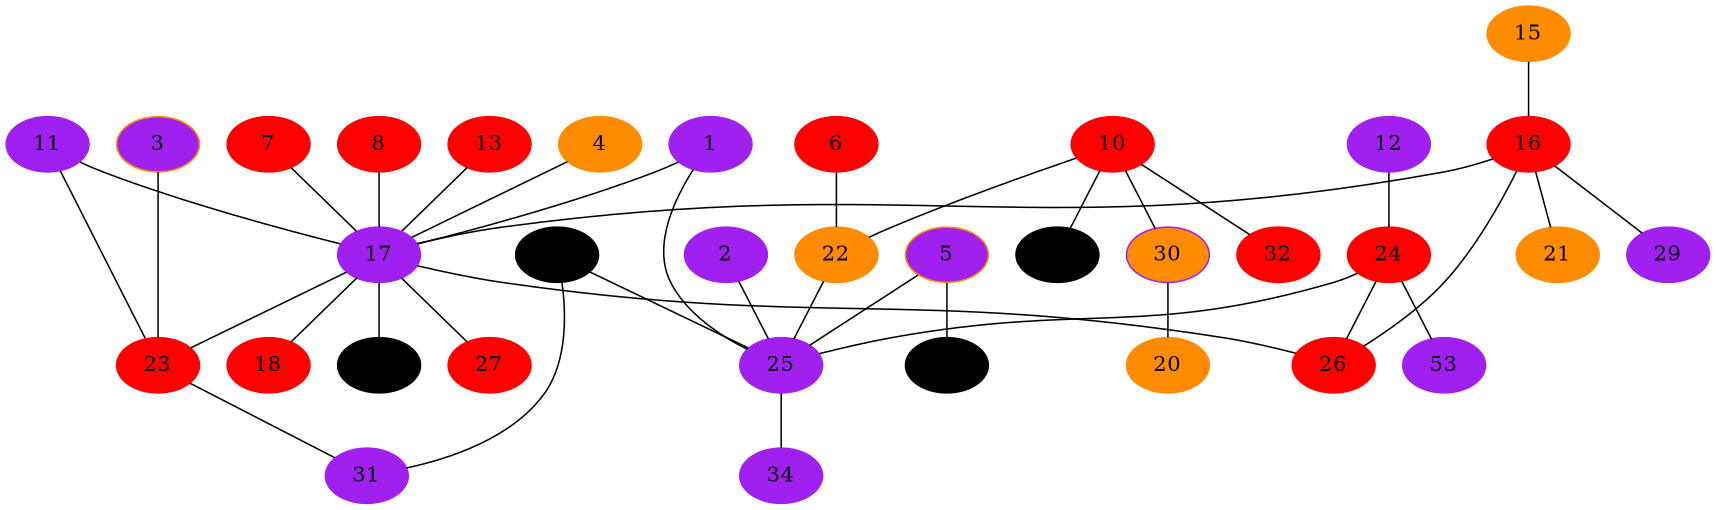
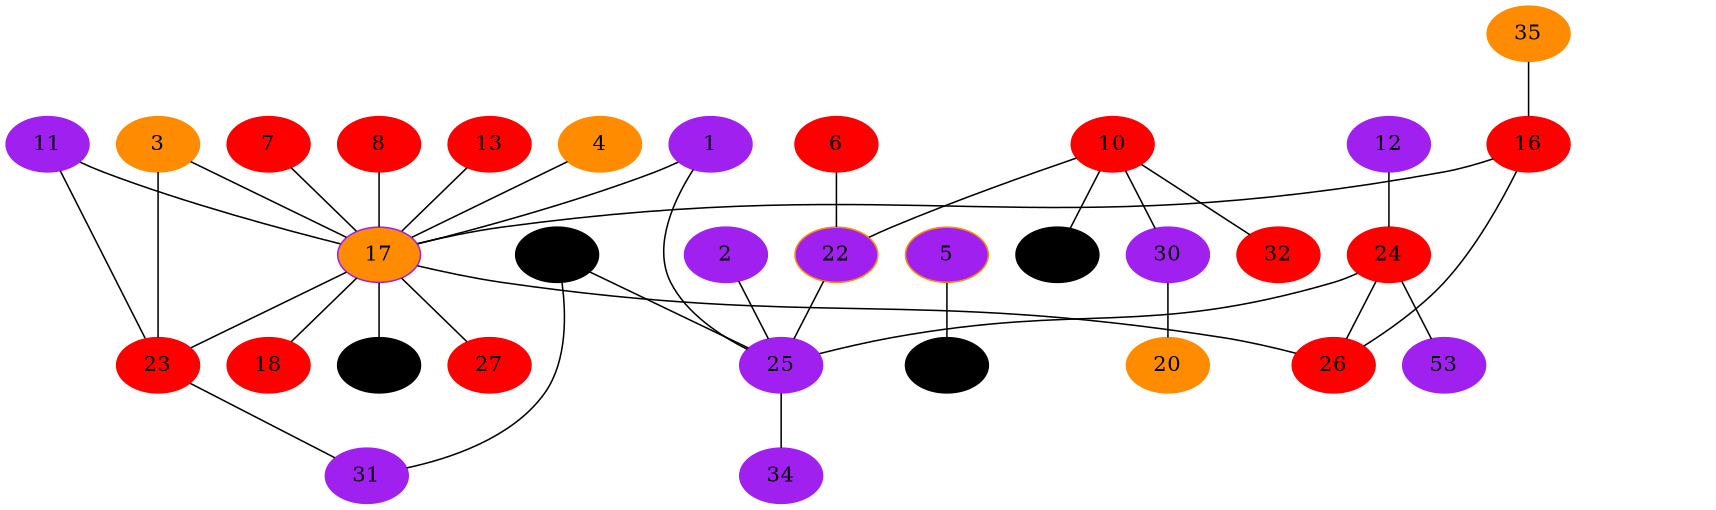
(1529, 34) -> (1529, 34)
(158, 144) -> (158, 144)
none -> (269, 199)
(379, 255) -> (379, 255)
(836, 255) -> (836, 255)
(1168, 255) -> (1168, 255)
(1558, 255) -> none
(1668, 255) -> none
(850, 319) -> none
